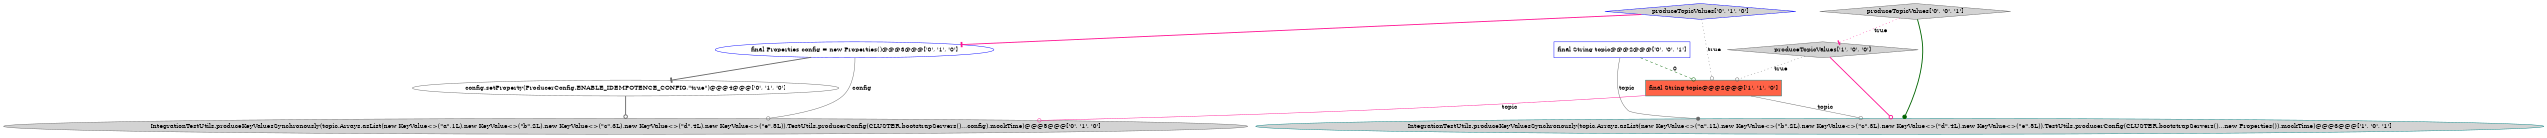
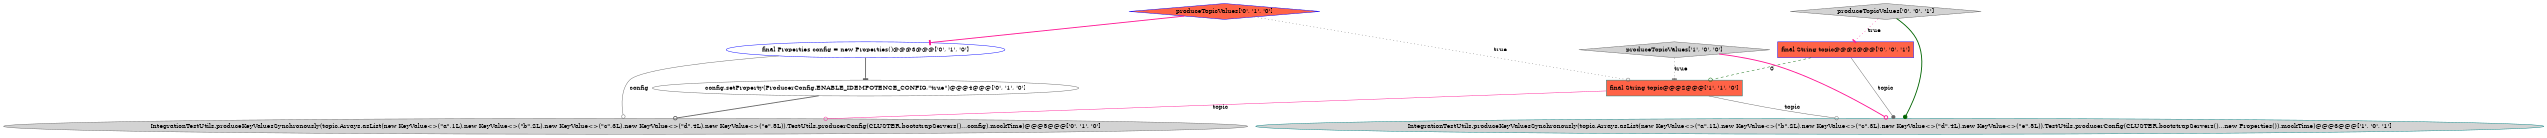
(1700, 11) -> (1224, 11)
(1870, 30) -> (1867, 30)
(1622, 50) -> (1846, 50)
(1772, 68) -> (1674, 68)
